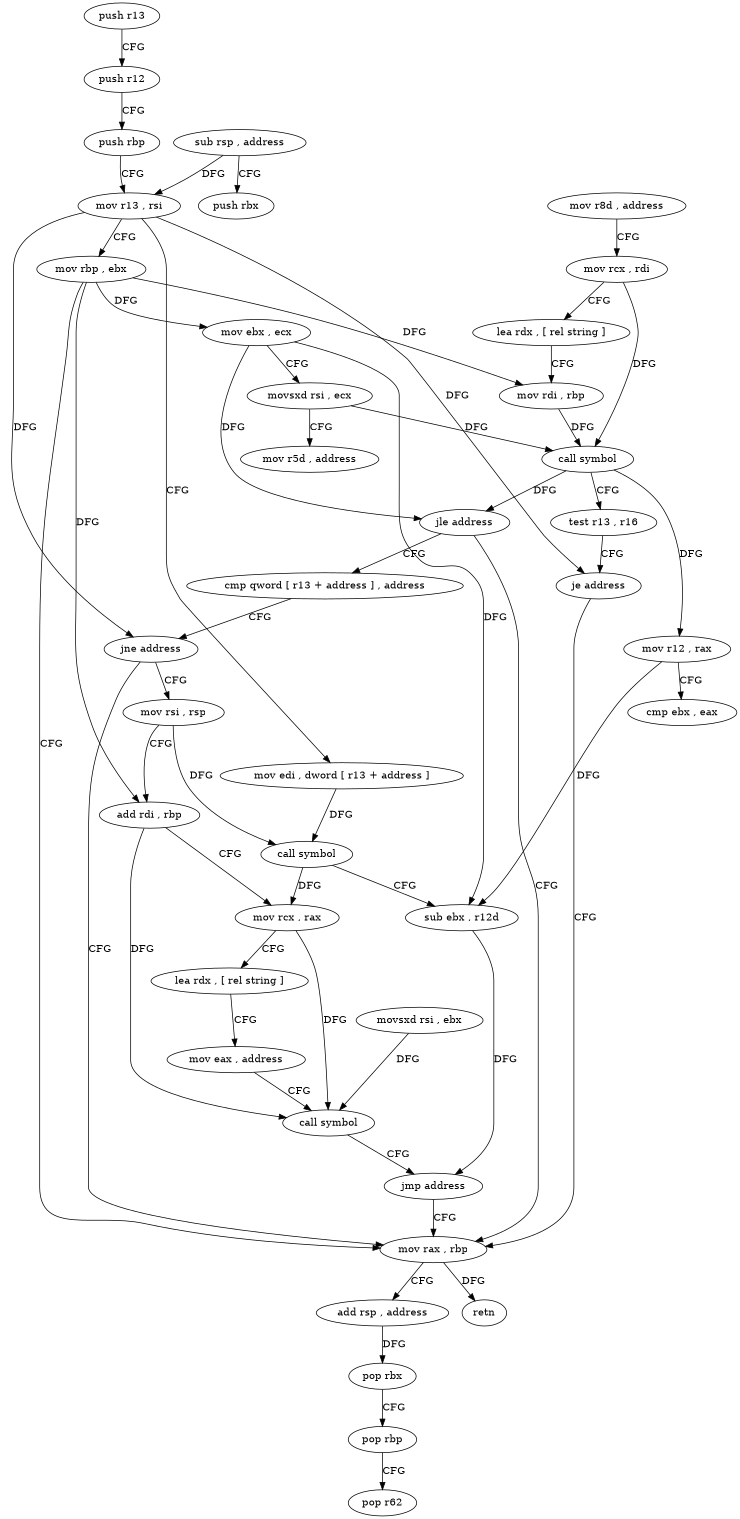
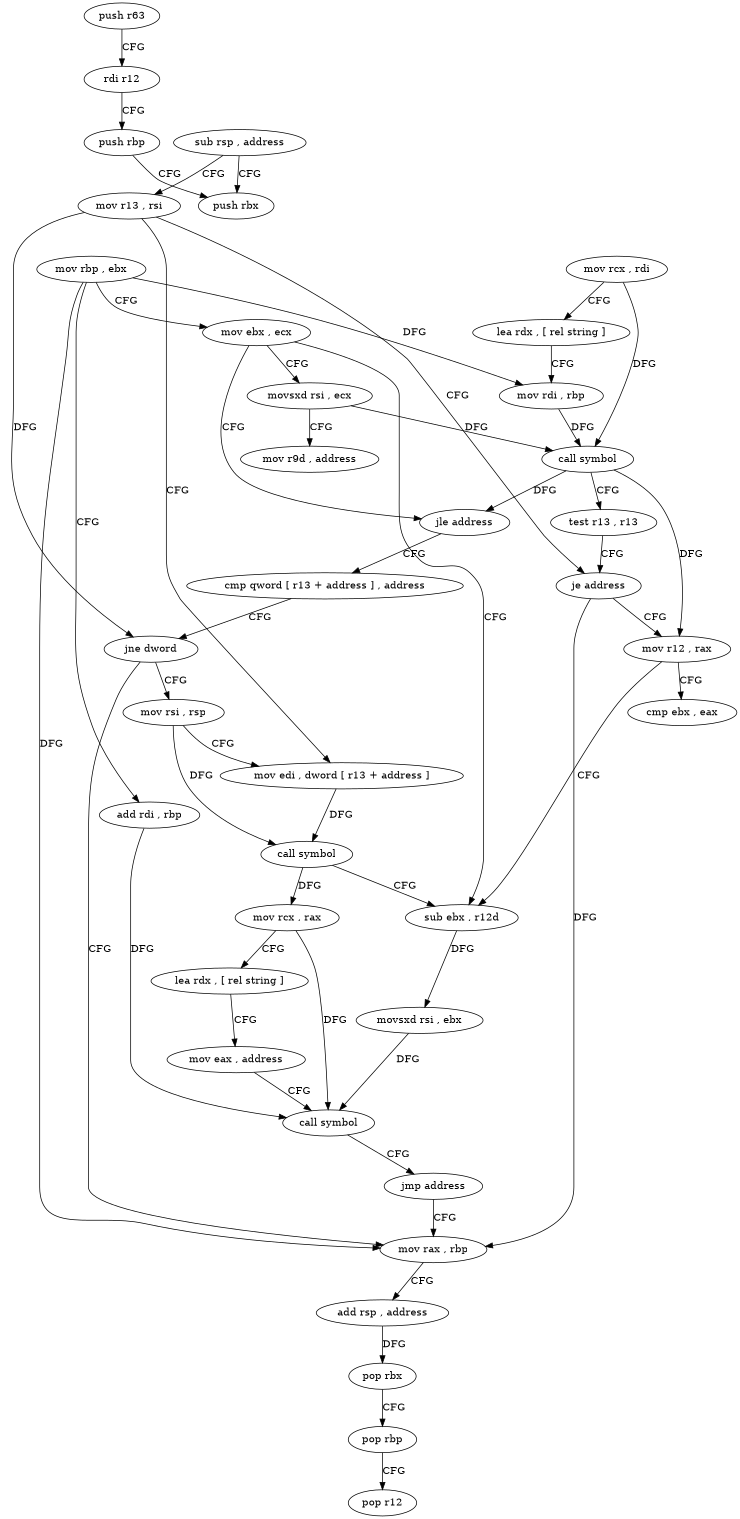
(122, 16) -> (122, 16)
(122, 79) -> (122, 79)
(120, 171) -> (163, 182)
(214, 174) -> (214, 174)
(617, 206) -> none
(112, 234) -> none
(126, 301) -> (126, 301)
(458, 396) -> (458, 396)
(234, 428) -> (234, 428)
(310, 459) -> (310, 459)
(88, 523) -> (88, 523)
(604, 523) -> (604, 523)
none -> (634, 615)
(496, 618) -> (496, 618)
(151, 649) -> (151, 649)
(52, 744) -> (52, 744)
(145, 758) -> (214, 751)
(589, 776) -> (589, 776)
(215, 864) -> none
(536, 896) -> none
(586, 918) -> (586, 918)
(494, 1054) -> (442, 966)
(484, 1313) -> none
(382, 1503) -> (382, 1503)
